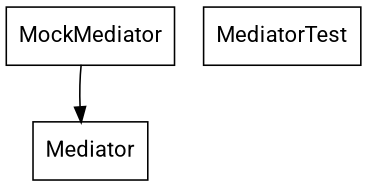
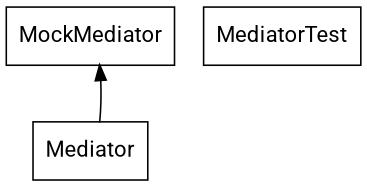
(80, 86) -> (101, 102)
